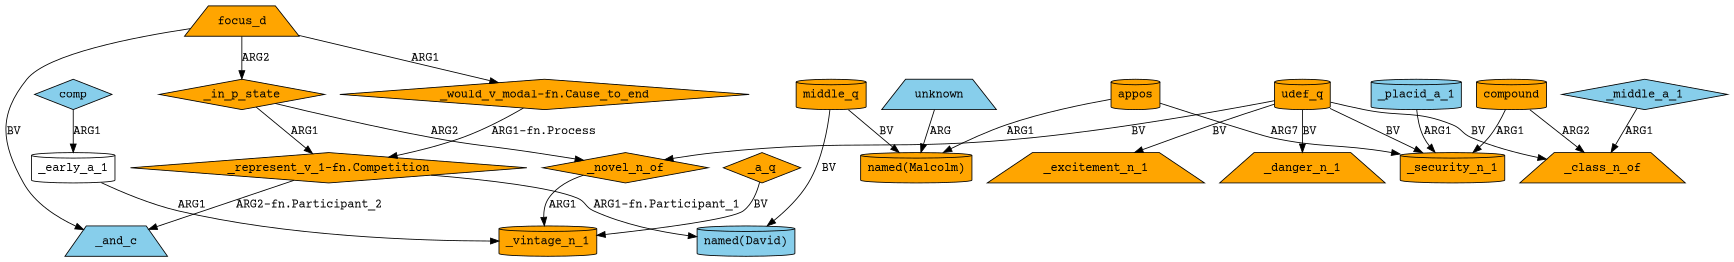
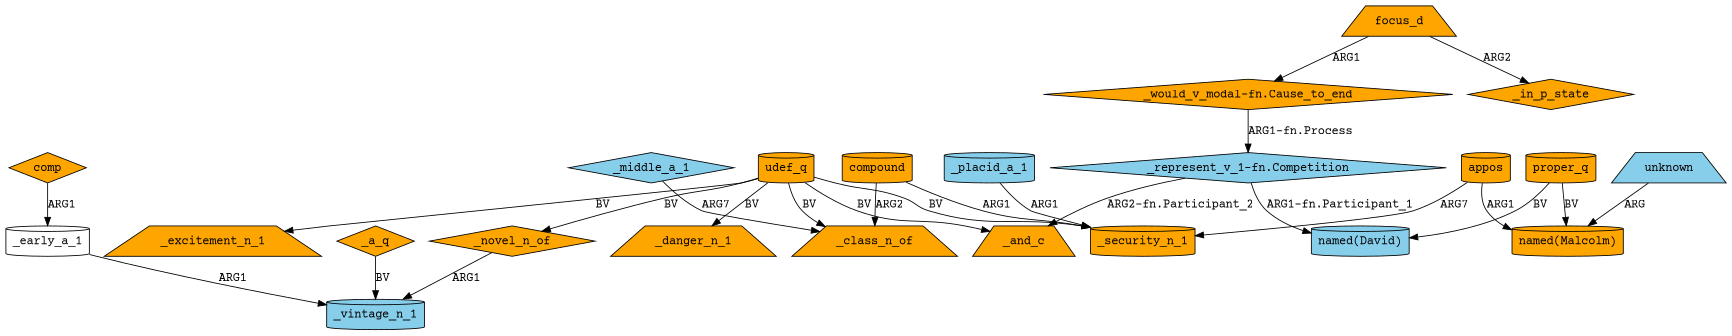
(25, 82) -> (889, 219)
(73, 94) -> (48, 168)
(831, 94) -> (1561, 168)
(281, 128) -> none
(1640, 131) -> (716, 204)
(424, 136) -> none
(329, 168) -> (1248, 168)
(116, 241) -> (1024, 241)
(548, 241) -> (376, 314)
